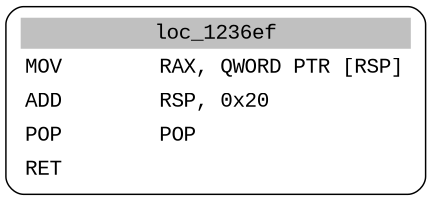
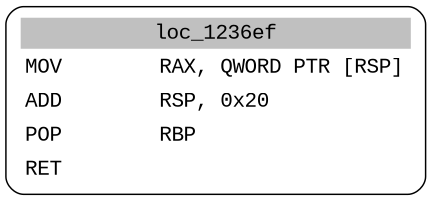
(111, 134) -> (111, 134)
